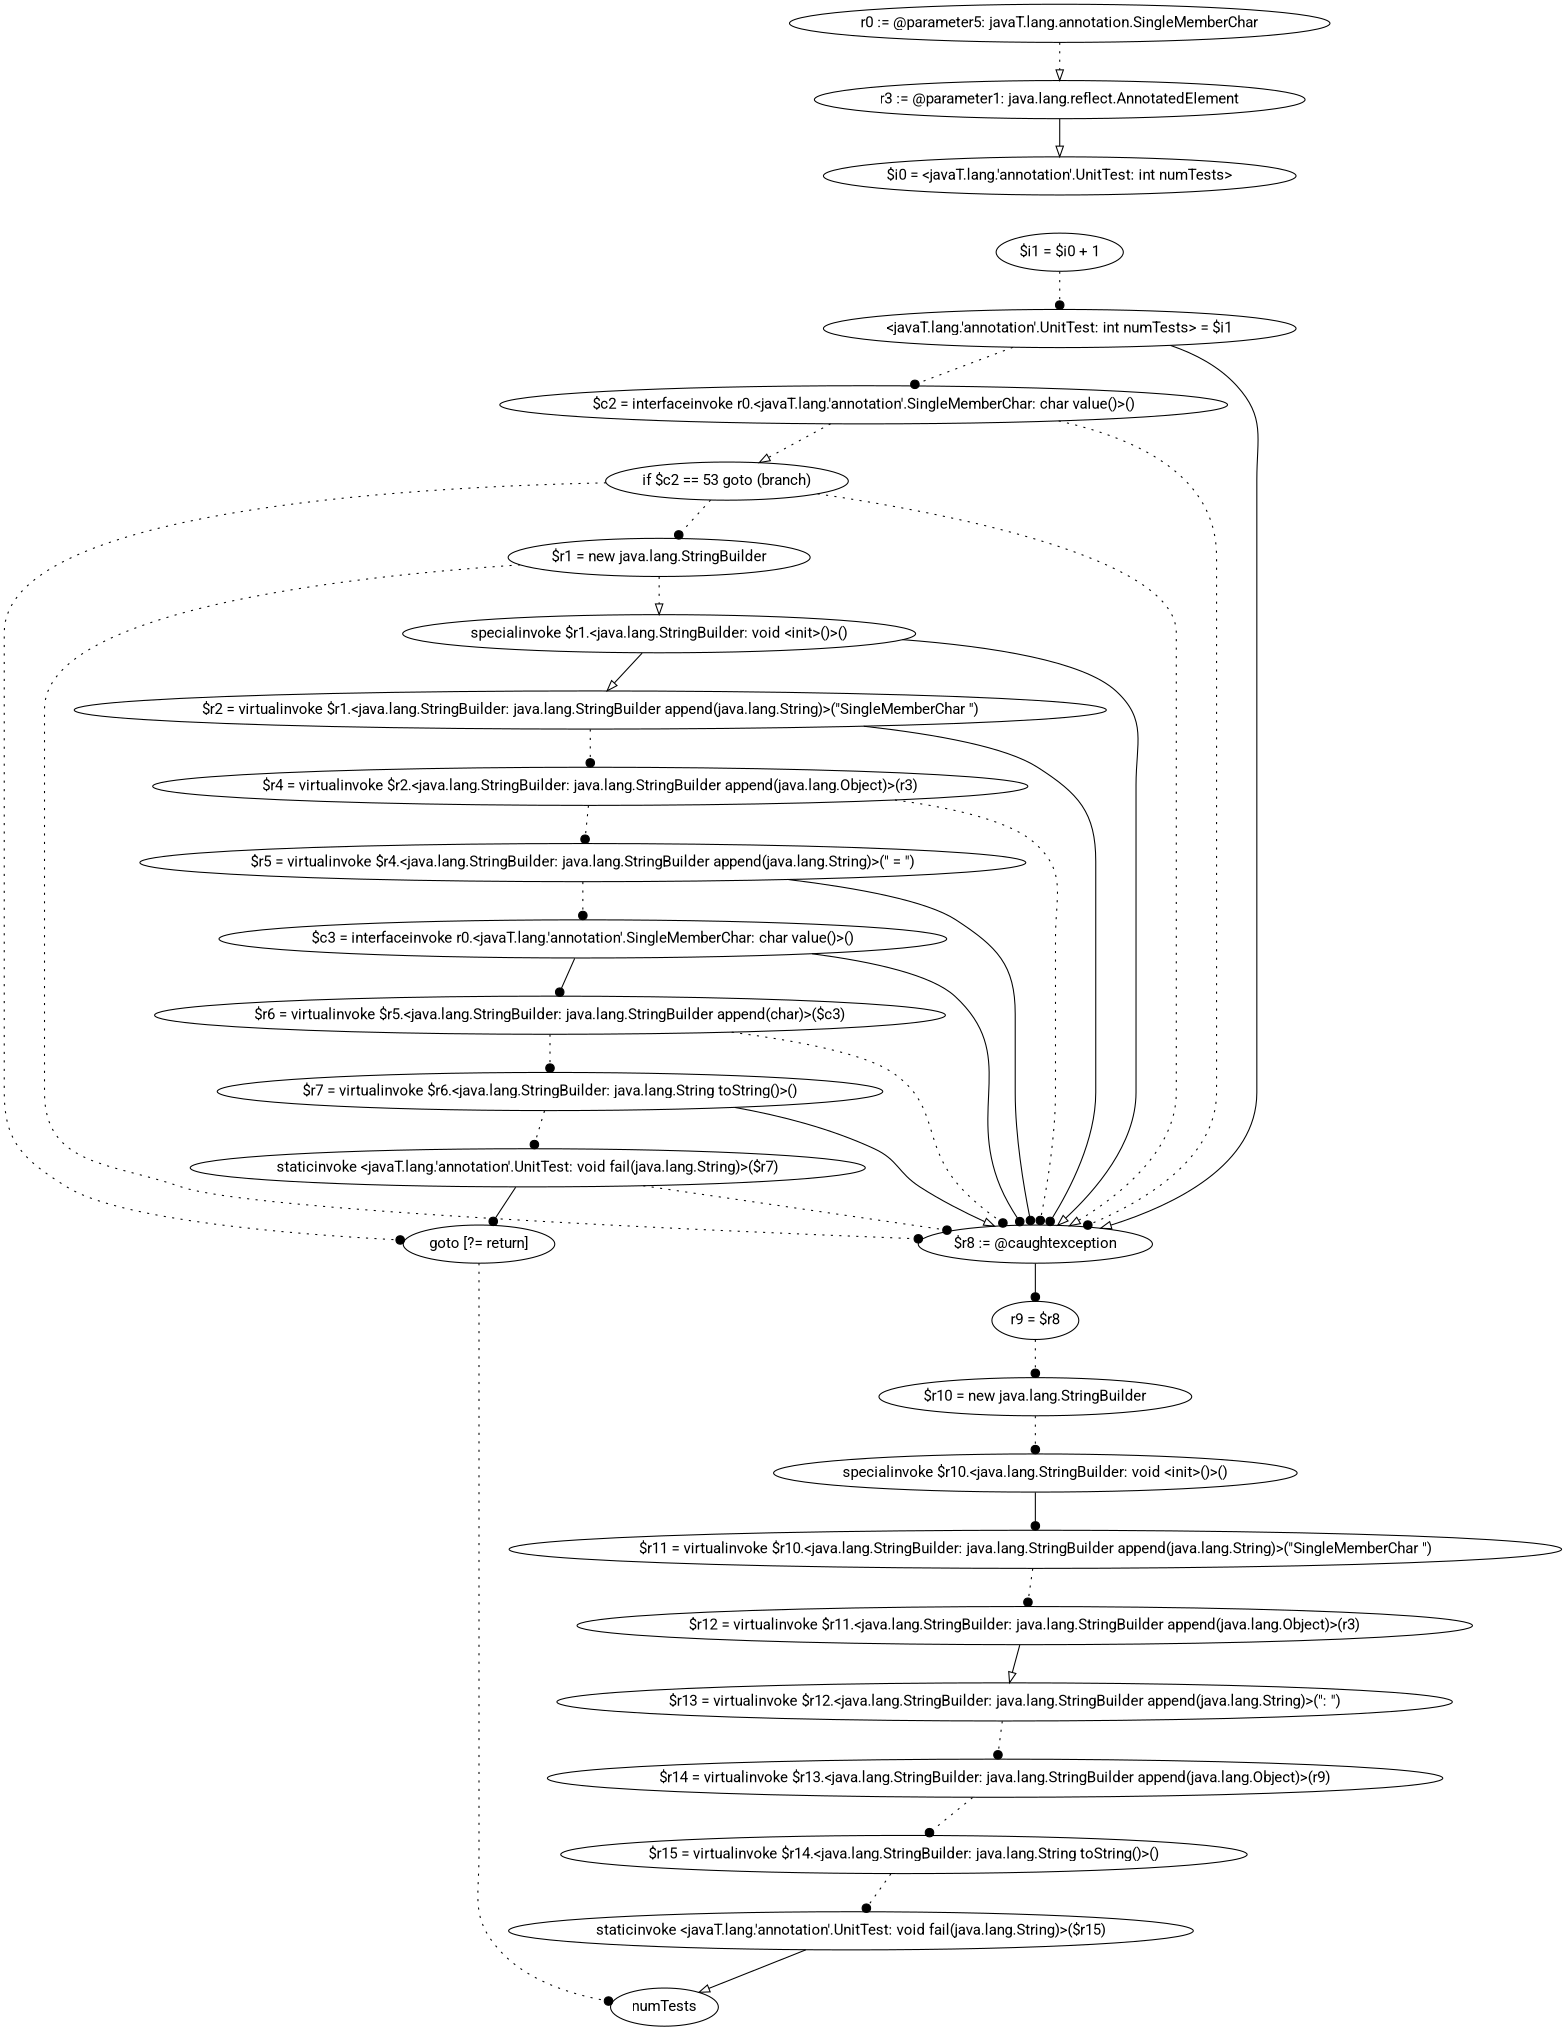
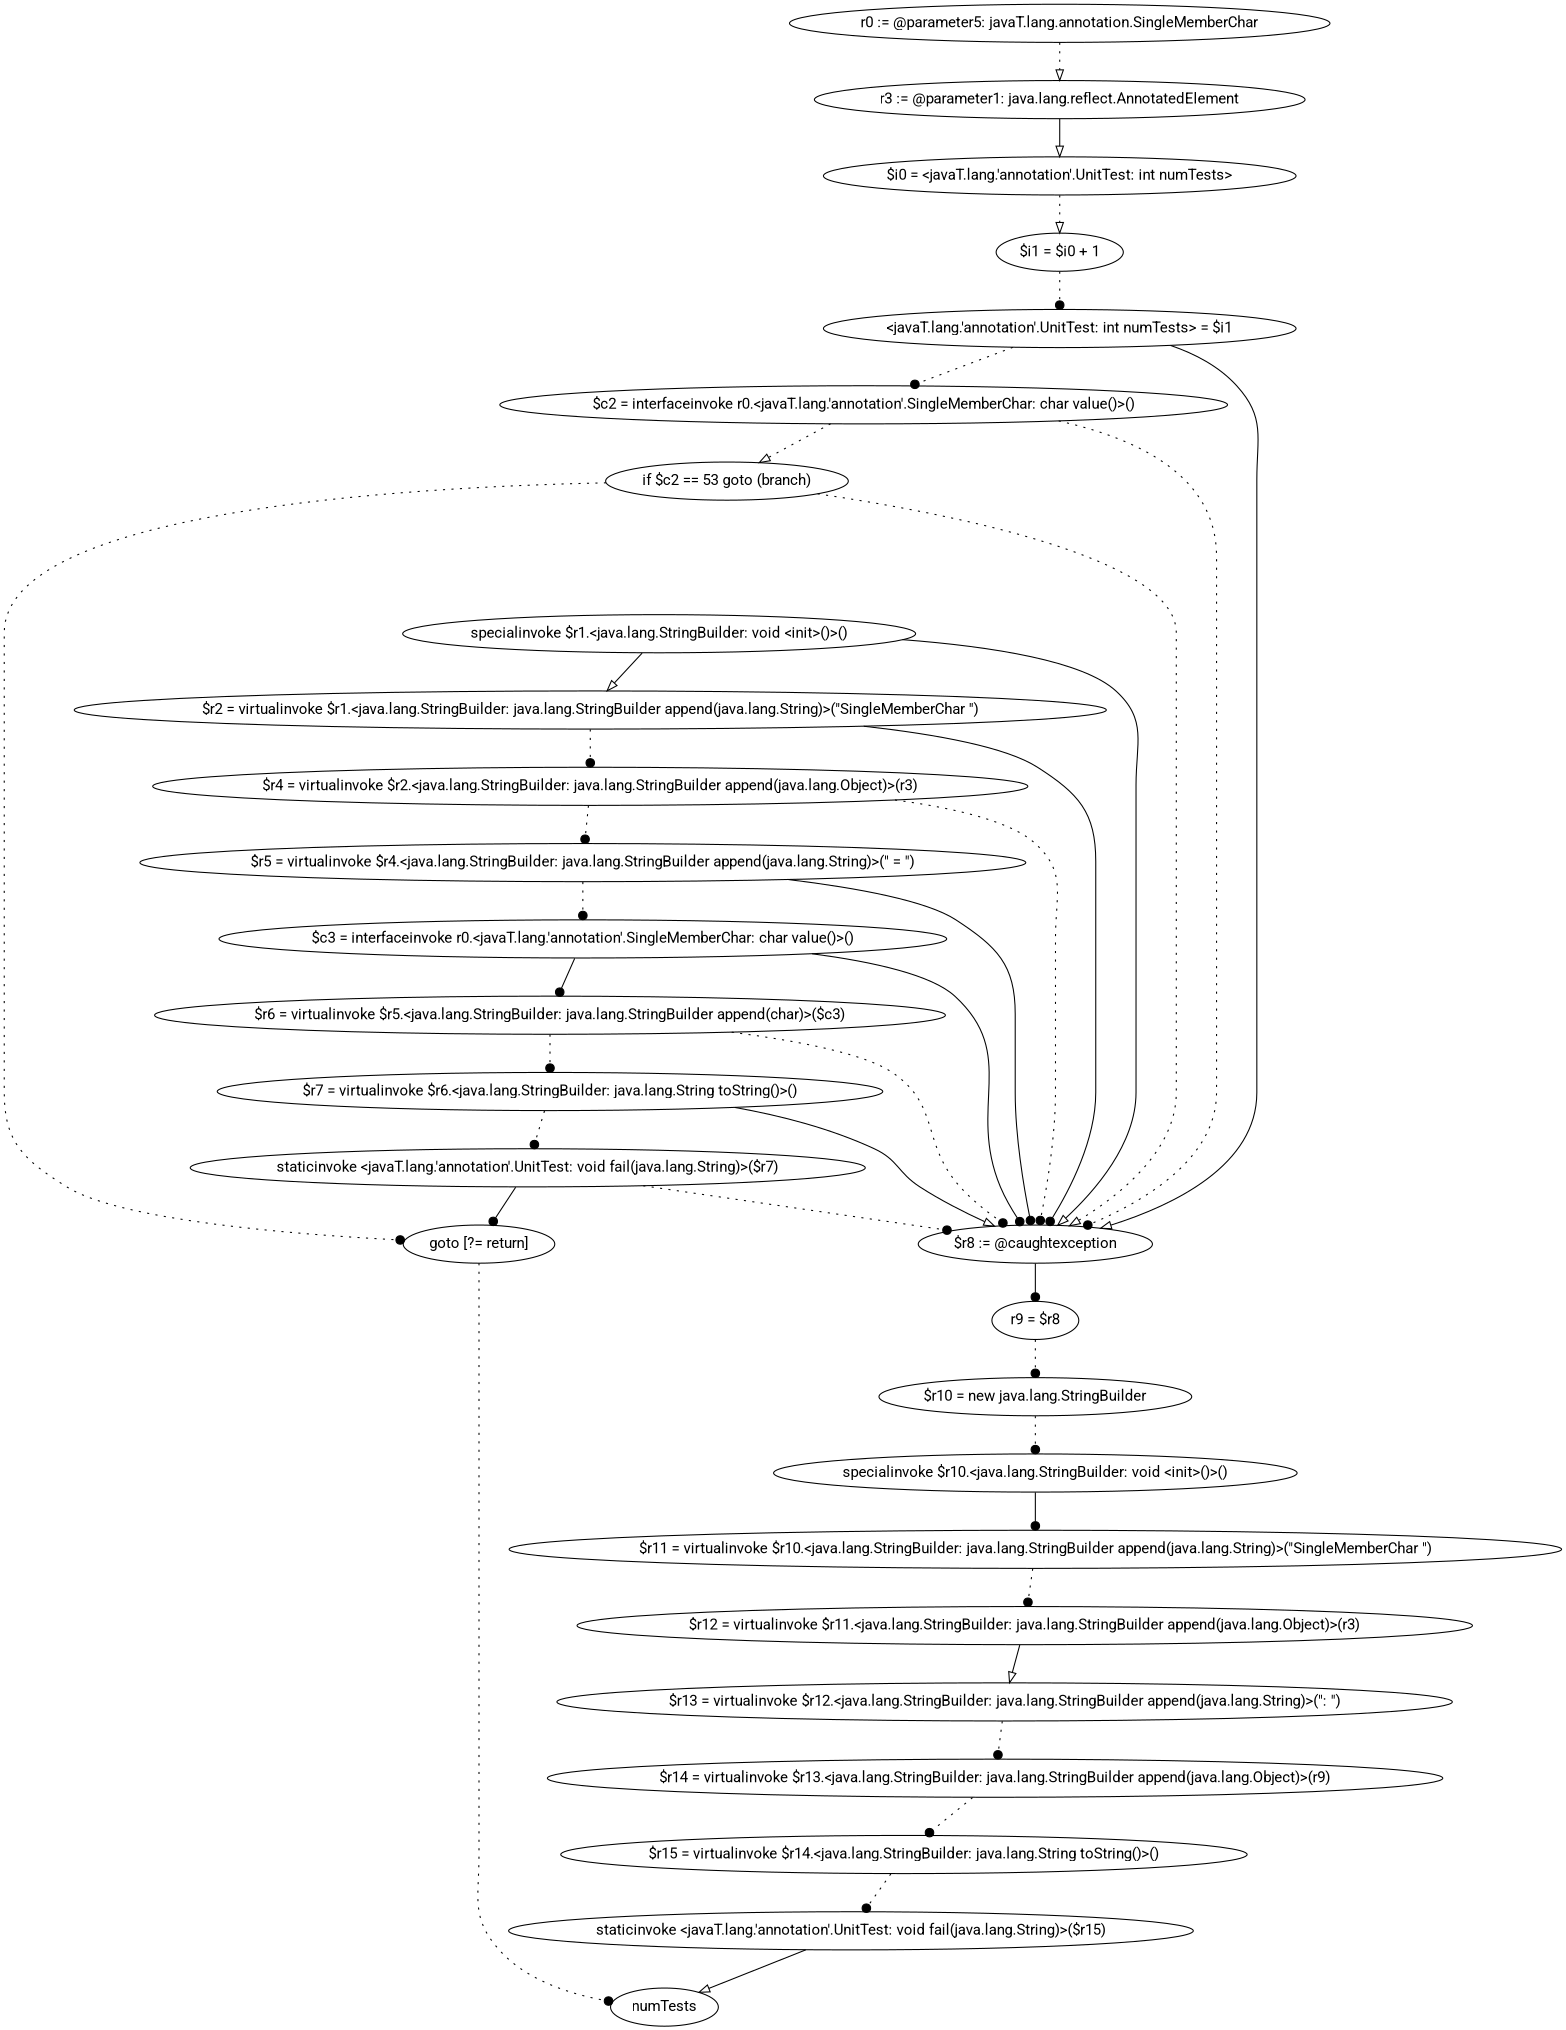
none -> (1060, 209)
(659, 557) -> none
